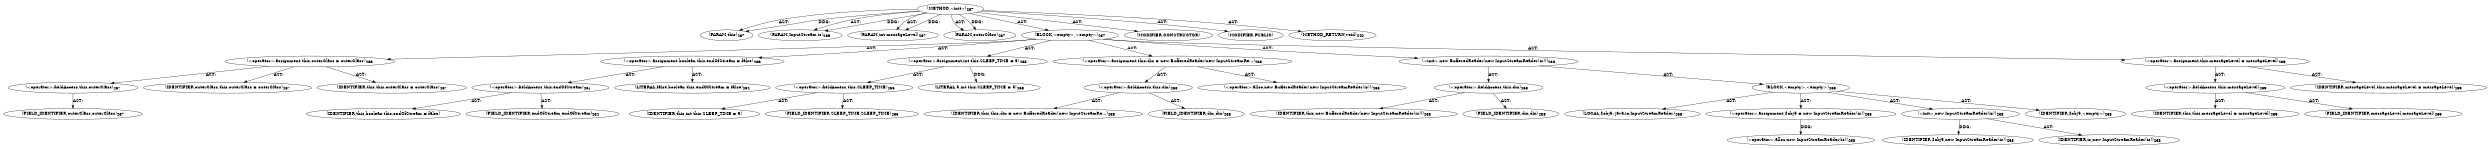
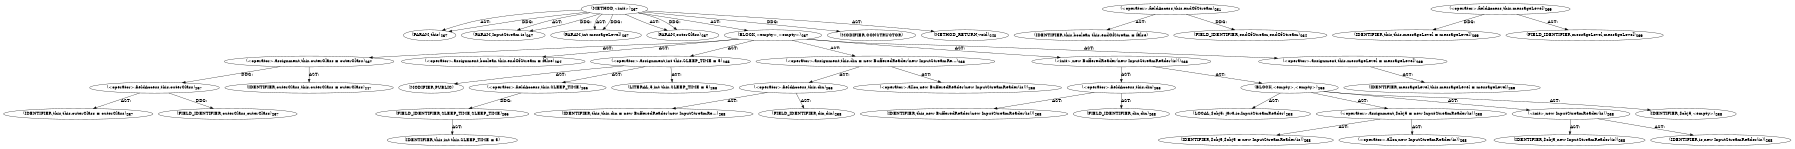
(1103, 19) -> (540, 74)
(1078, 22) -> (773, 22)
(827, 35) -> (530, 35)
(369, 61) -> (368, 61)
(757, 61) -> (558, 61)
(2215, 73) -> none
(349, 74) -> (118, 100)
(617, 74) -> none
(212, 75) -> (248, 75)
(981, 75) -> (677, 75)
(286, 87) -> (368, 87)
(692, 88) -> none
(79, 101) -> (202, 101)
(547, 101) -> (1222, 22)
(771, 101) -> (452, 126)
(849, 101) -> (507, 101)
(2221, 101) -> (1470, 22)
(1807, 127) -> (1418, 127)
(1966, 127) -> (1576, 127)
none -> (1246, 140)
